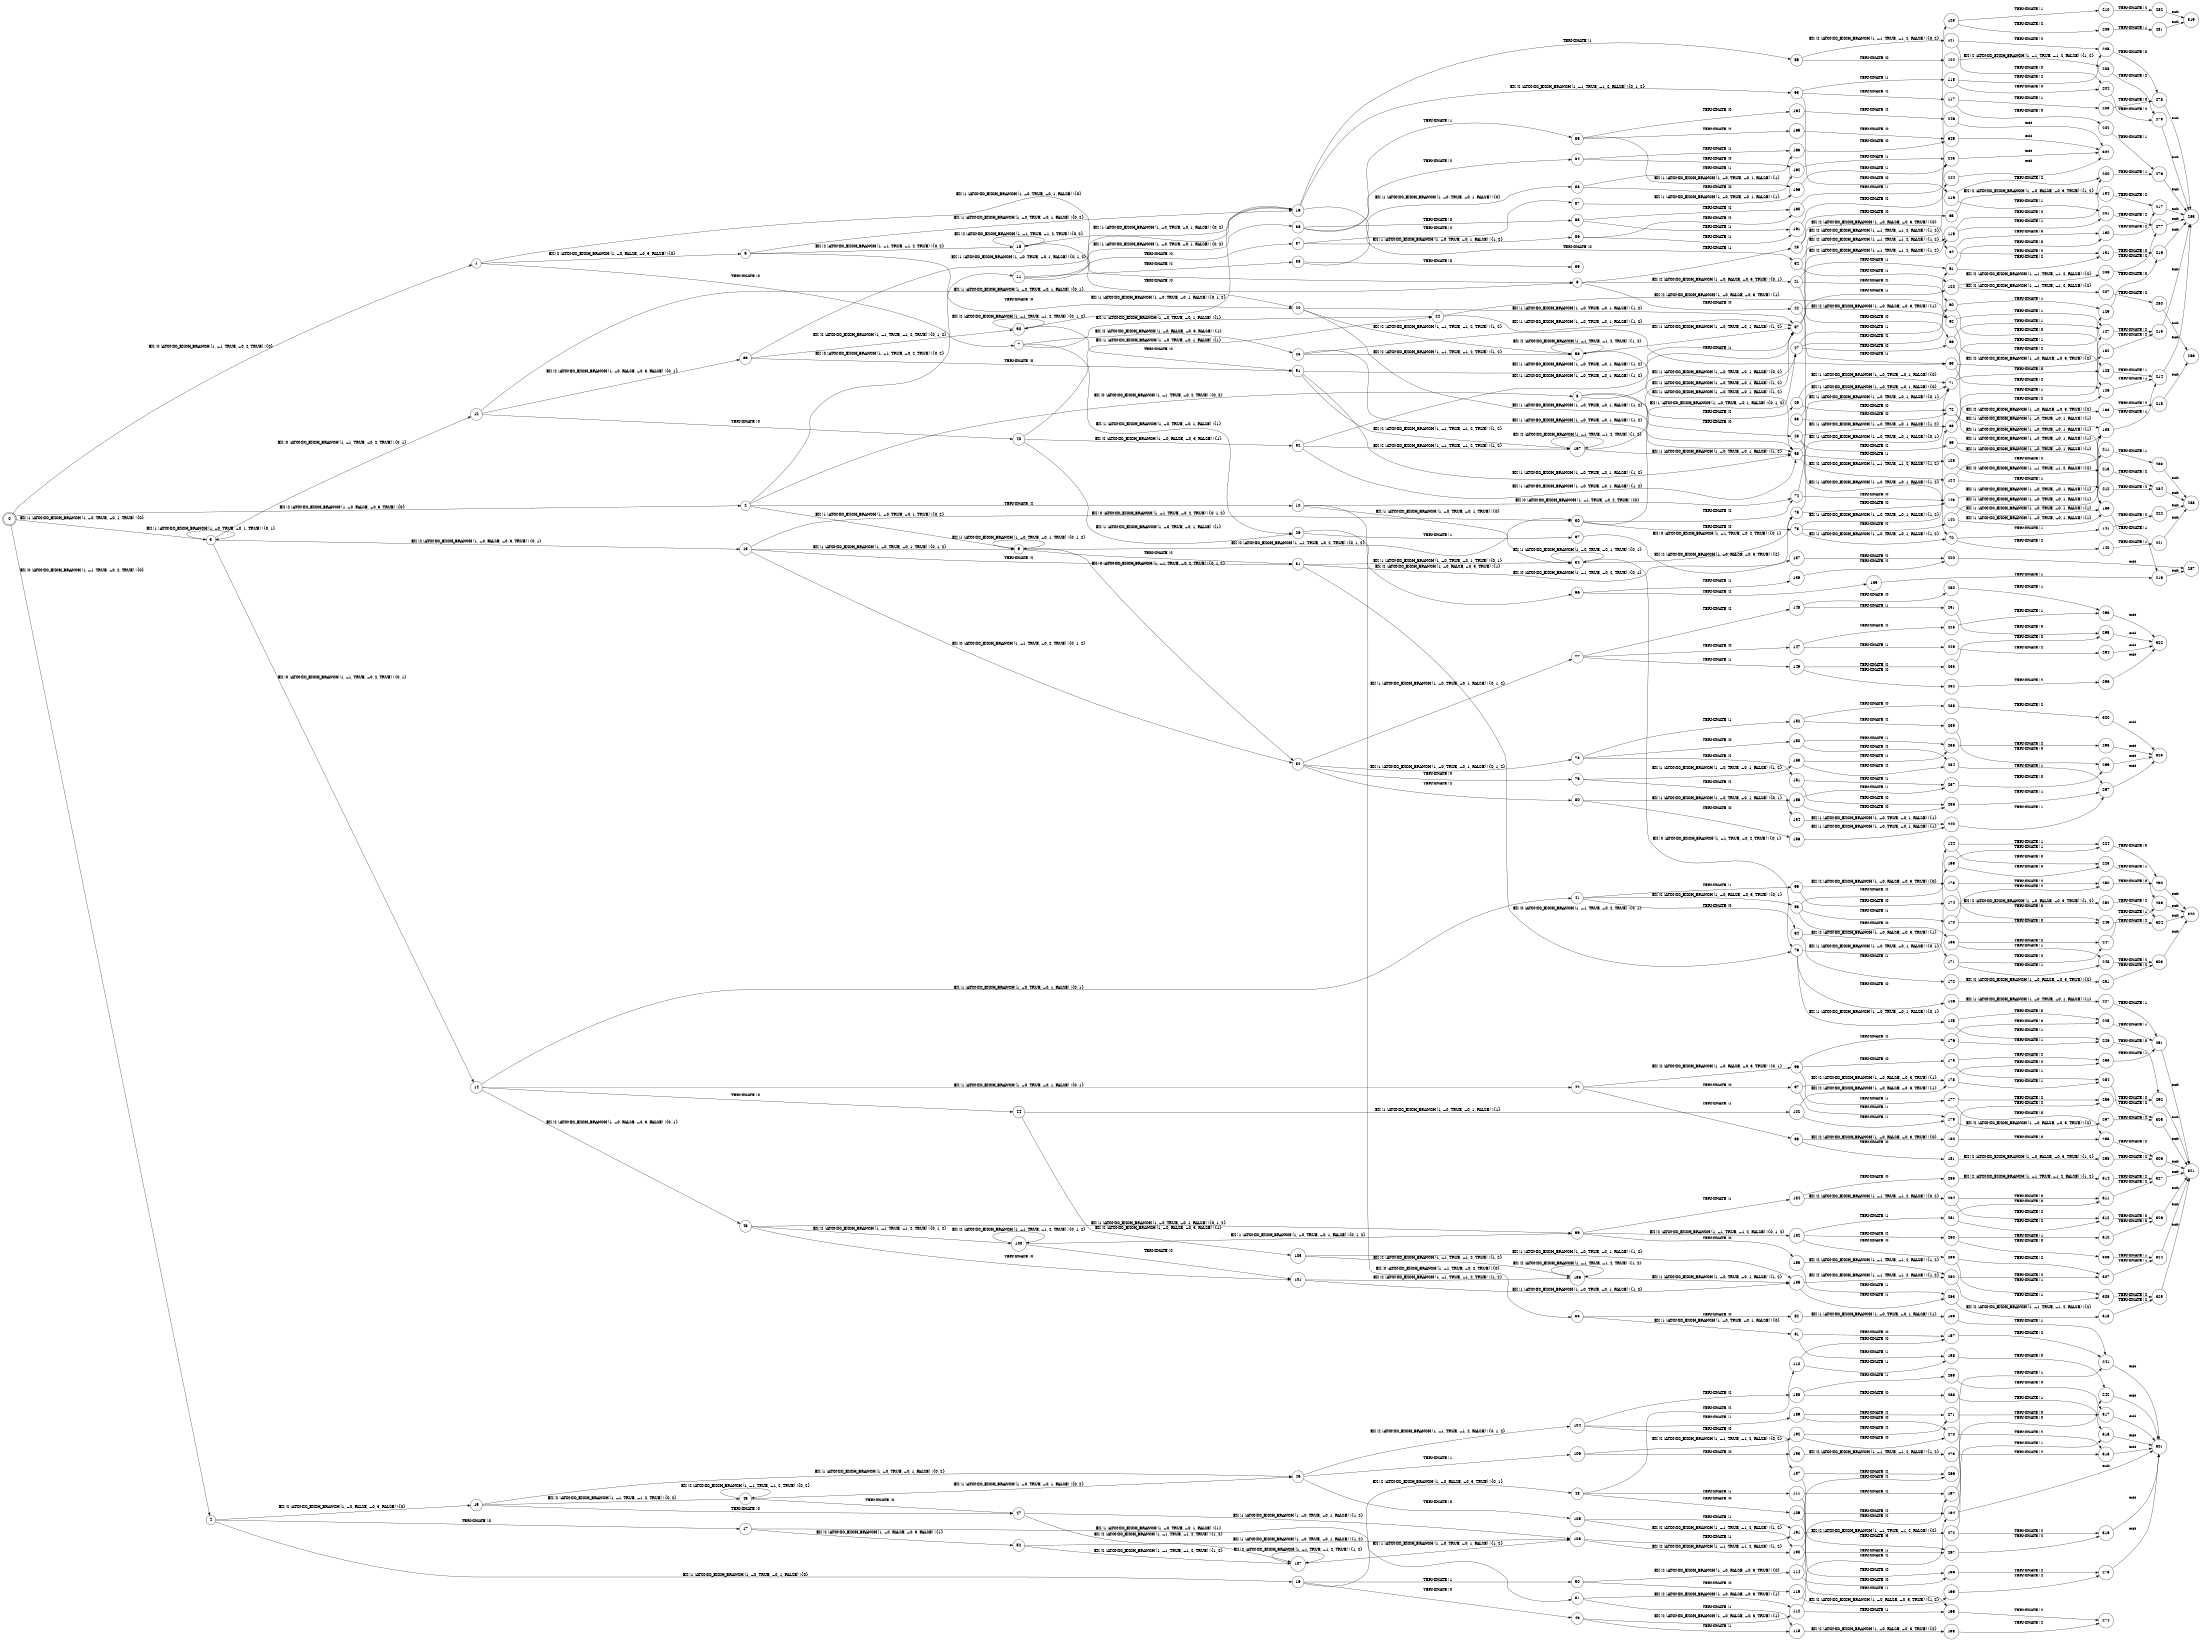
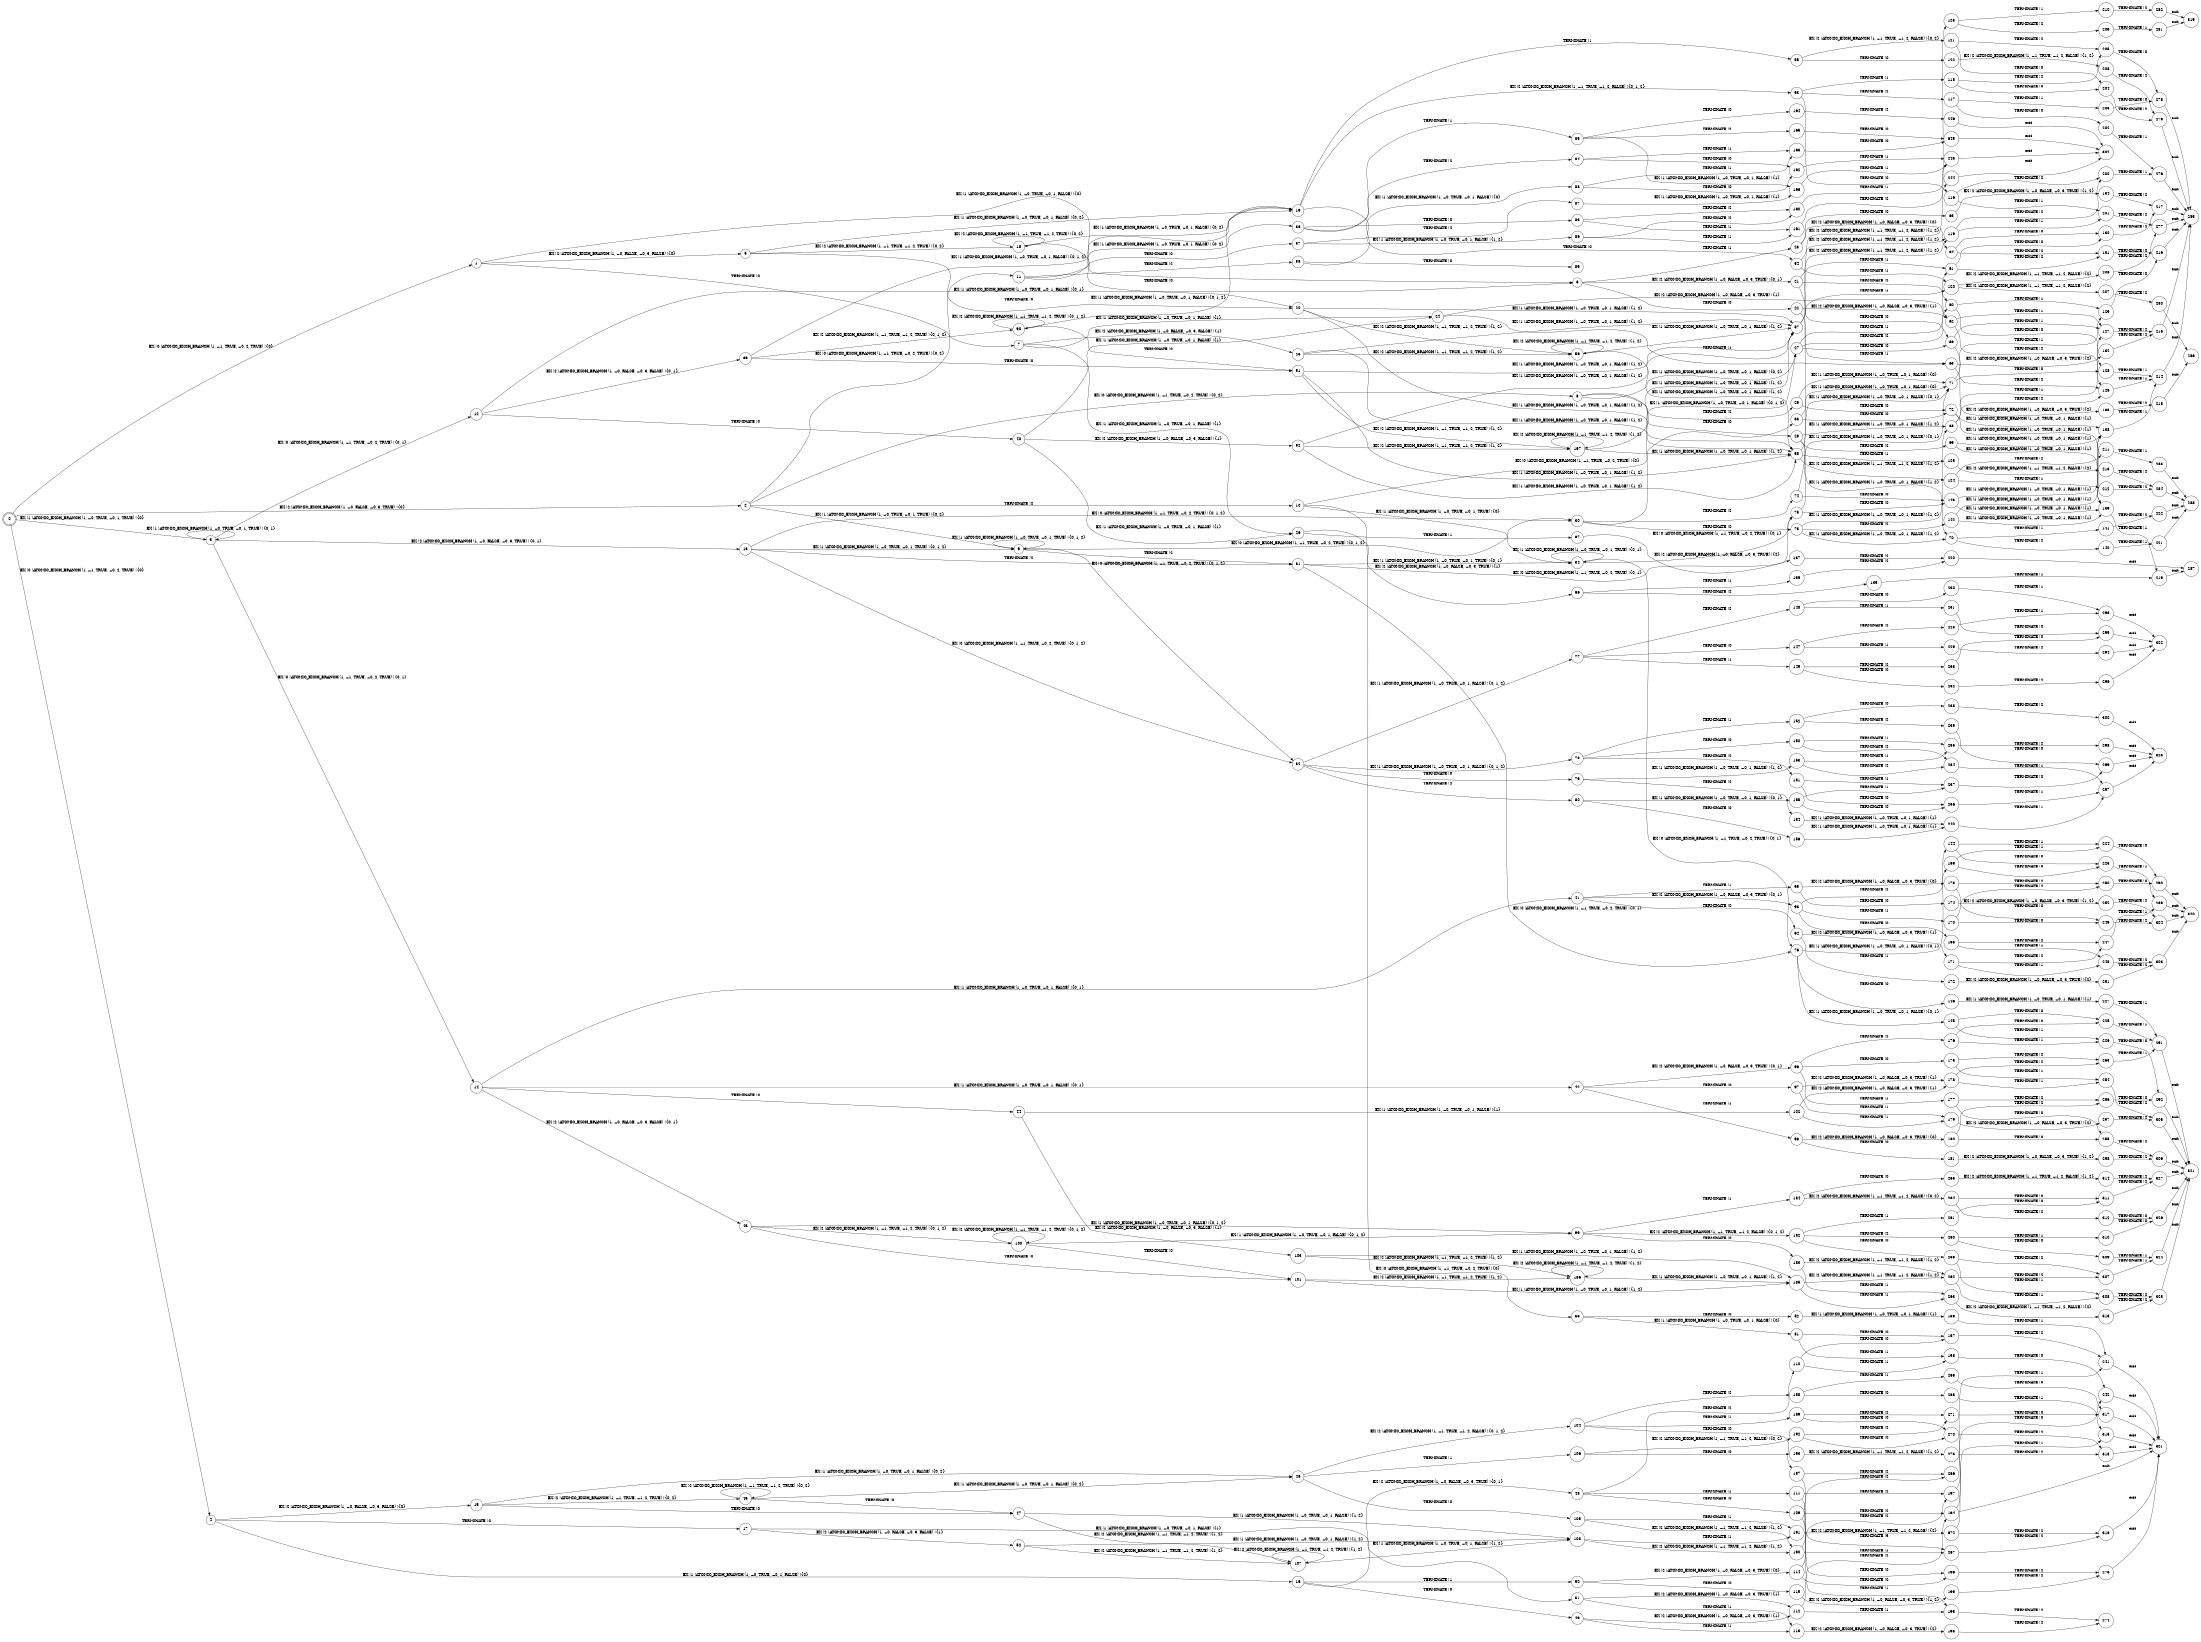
(1547, 504) -> (1555, 470)
(2027, 1231) -> none
(1951, 1533) -> (1951, 1533)
